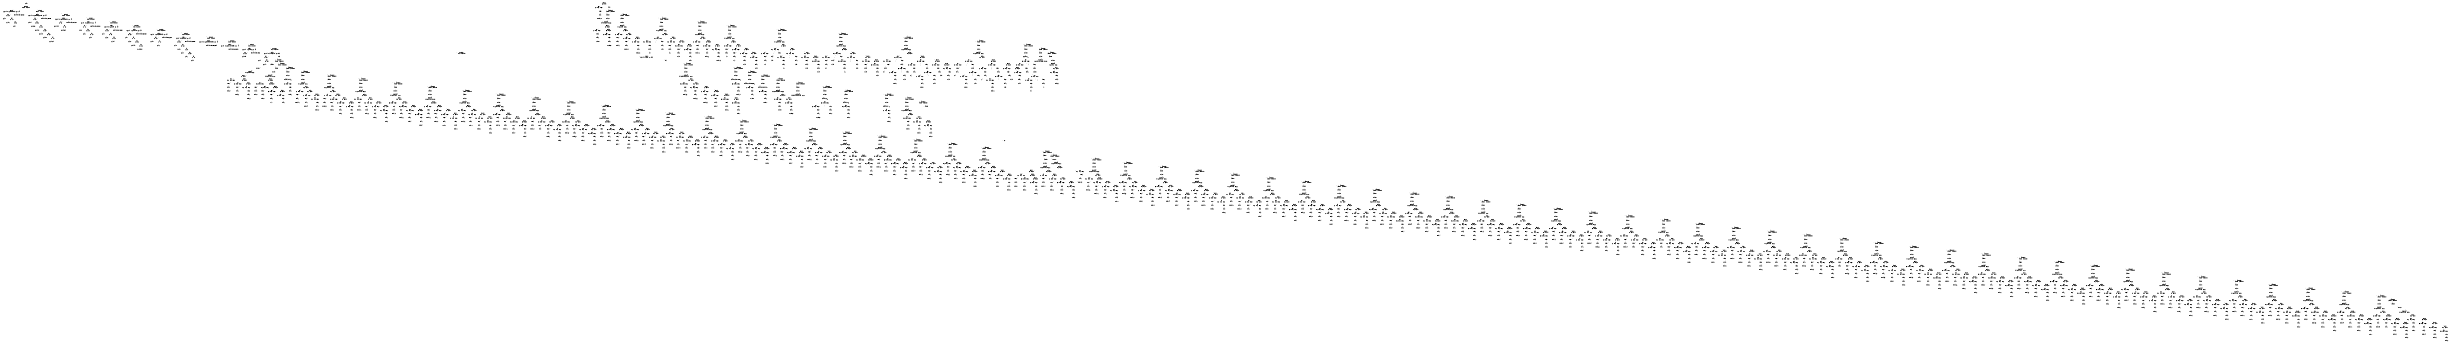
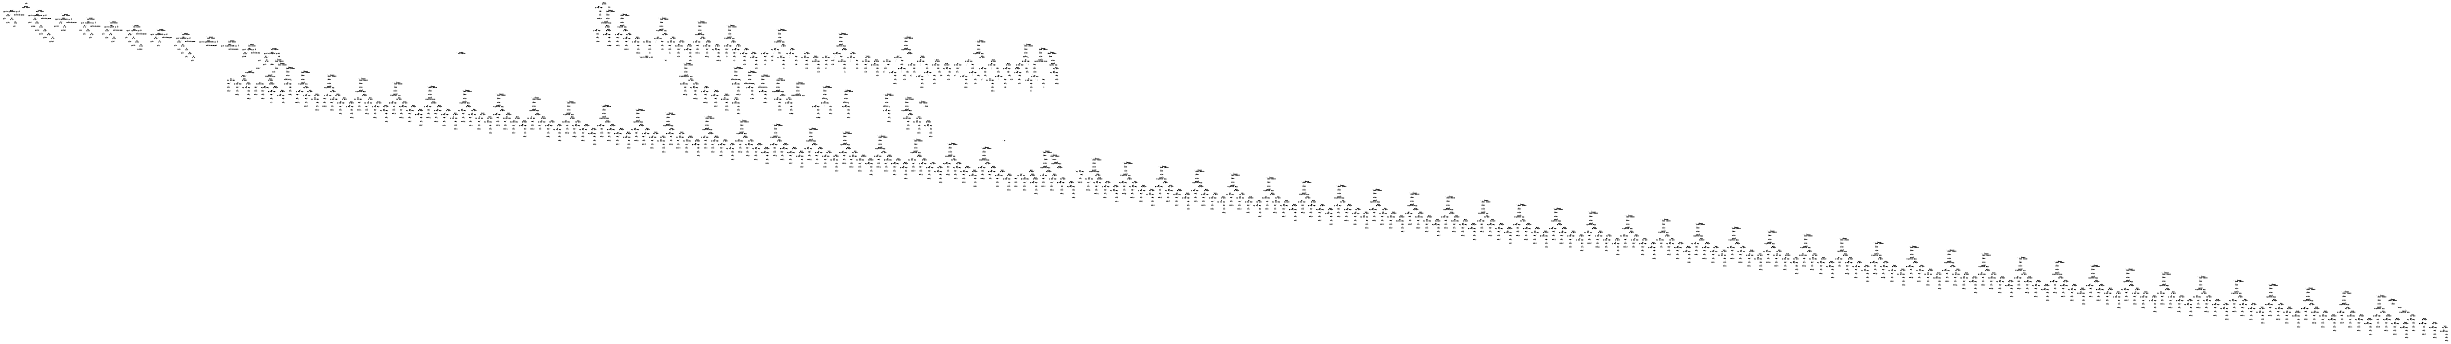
none -> (2386, 331)
